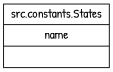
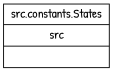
(56, 35) -> (56, 35)
